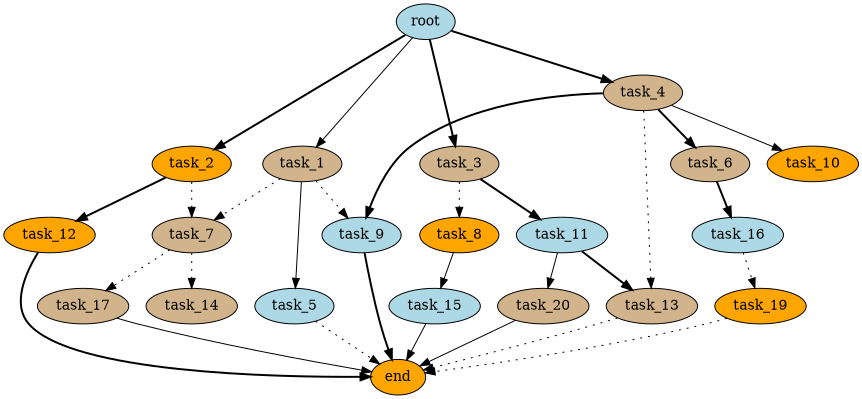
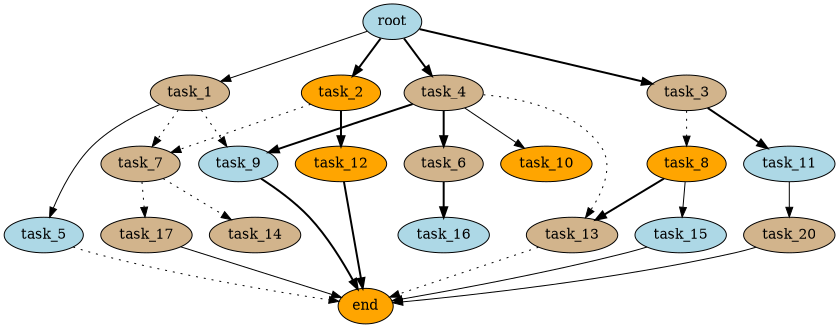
(603, 267) -> (634, 197)
(761, 306) -> none
